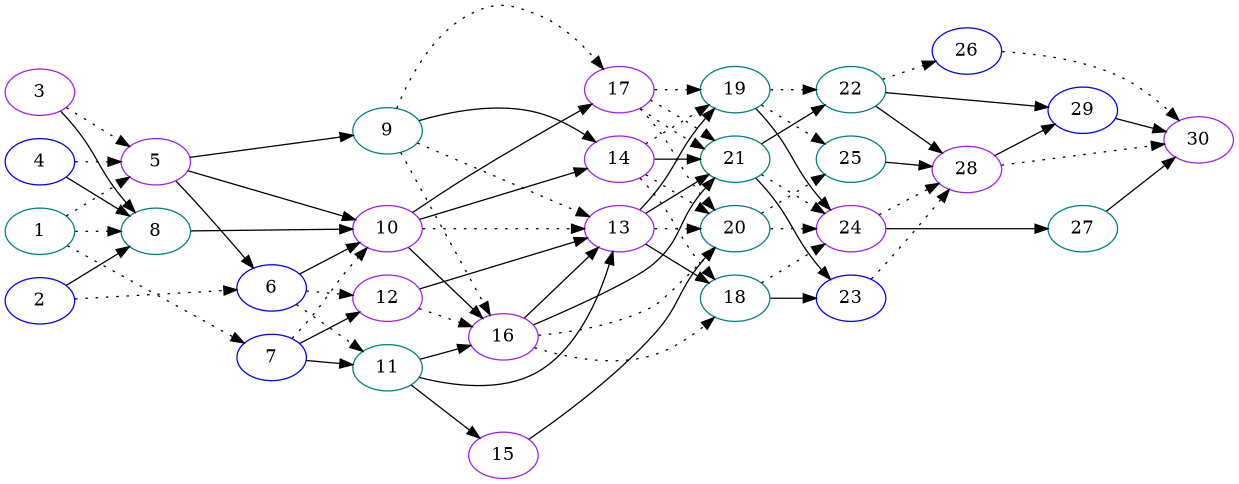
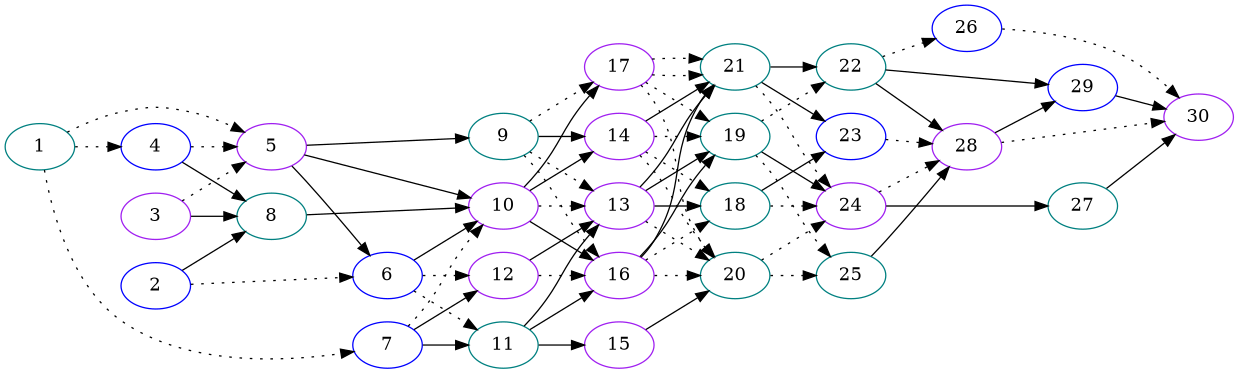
(92, 231) -> (92, 147)
(557, 287) -> (688, 188)
